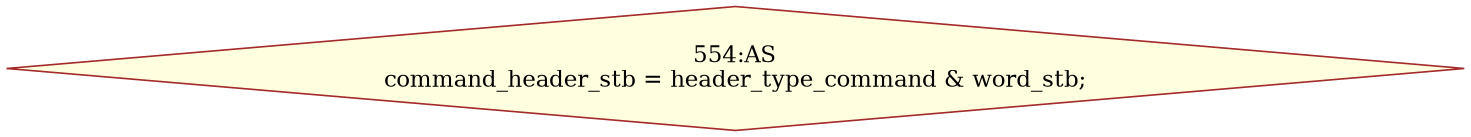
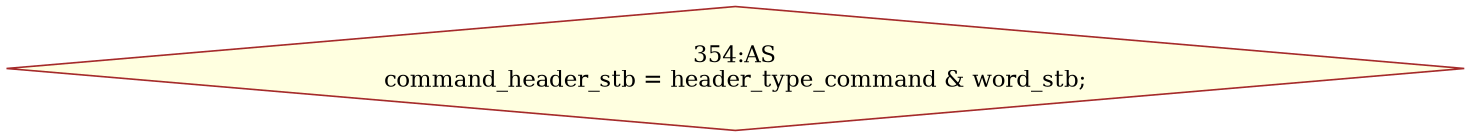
(735, 68) -> (735, 68)
